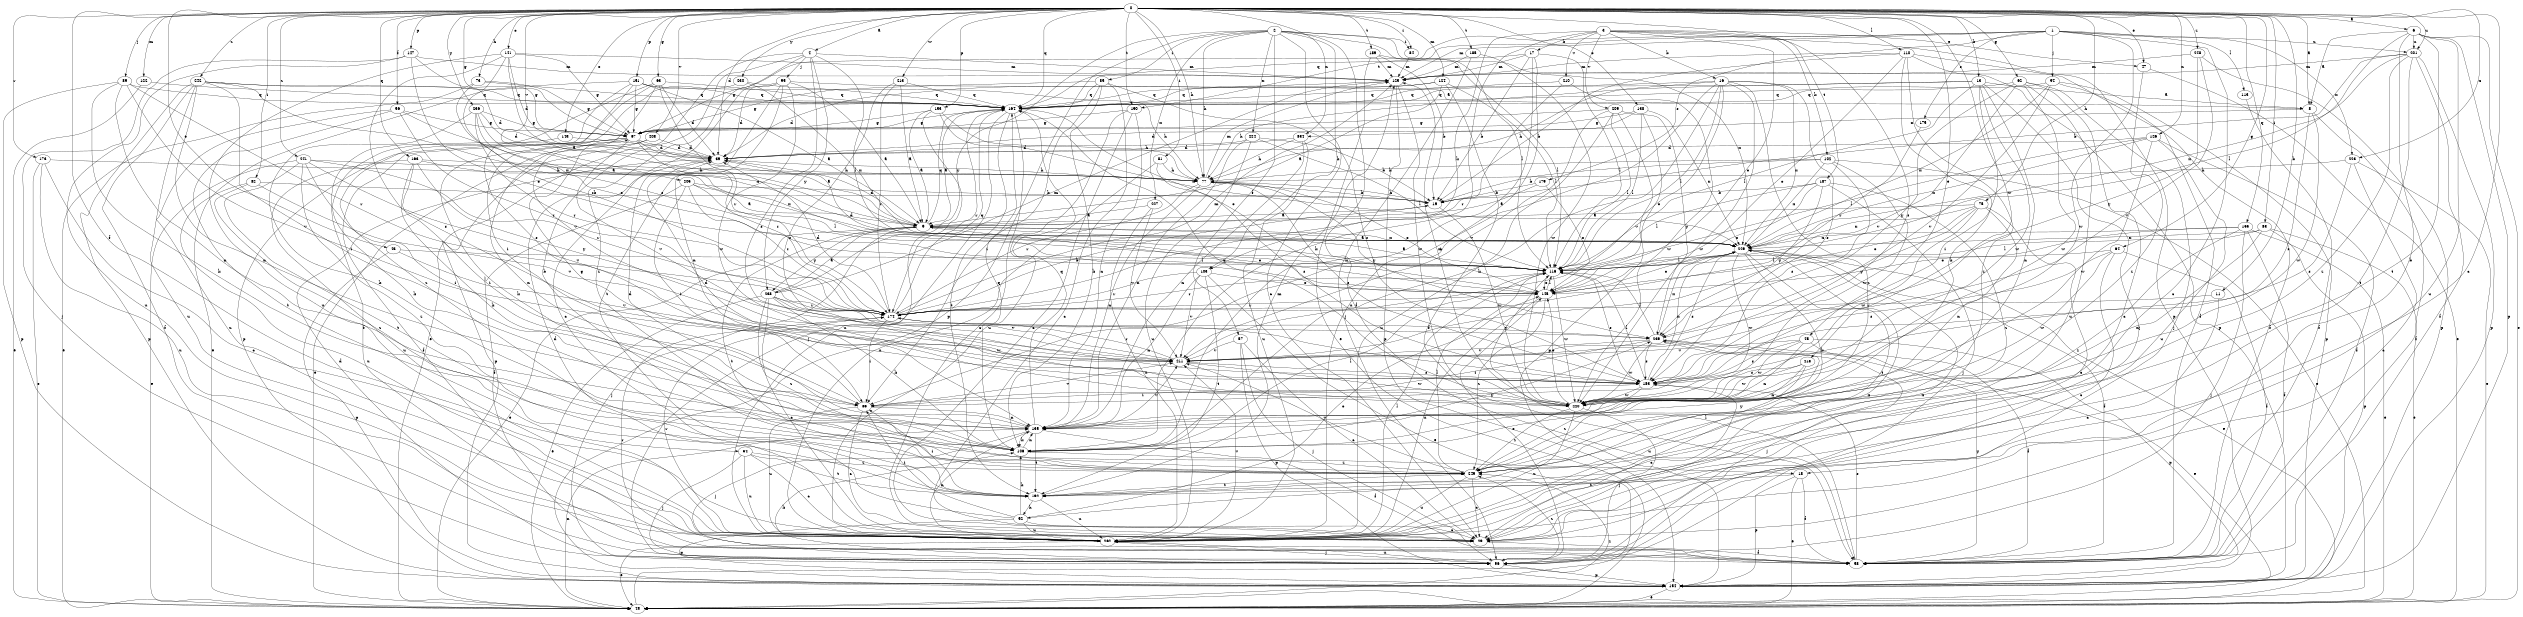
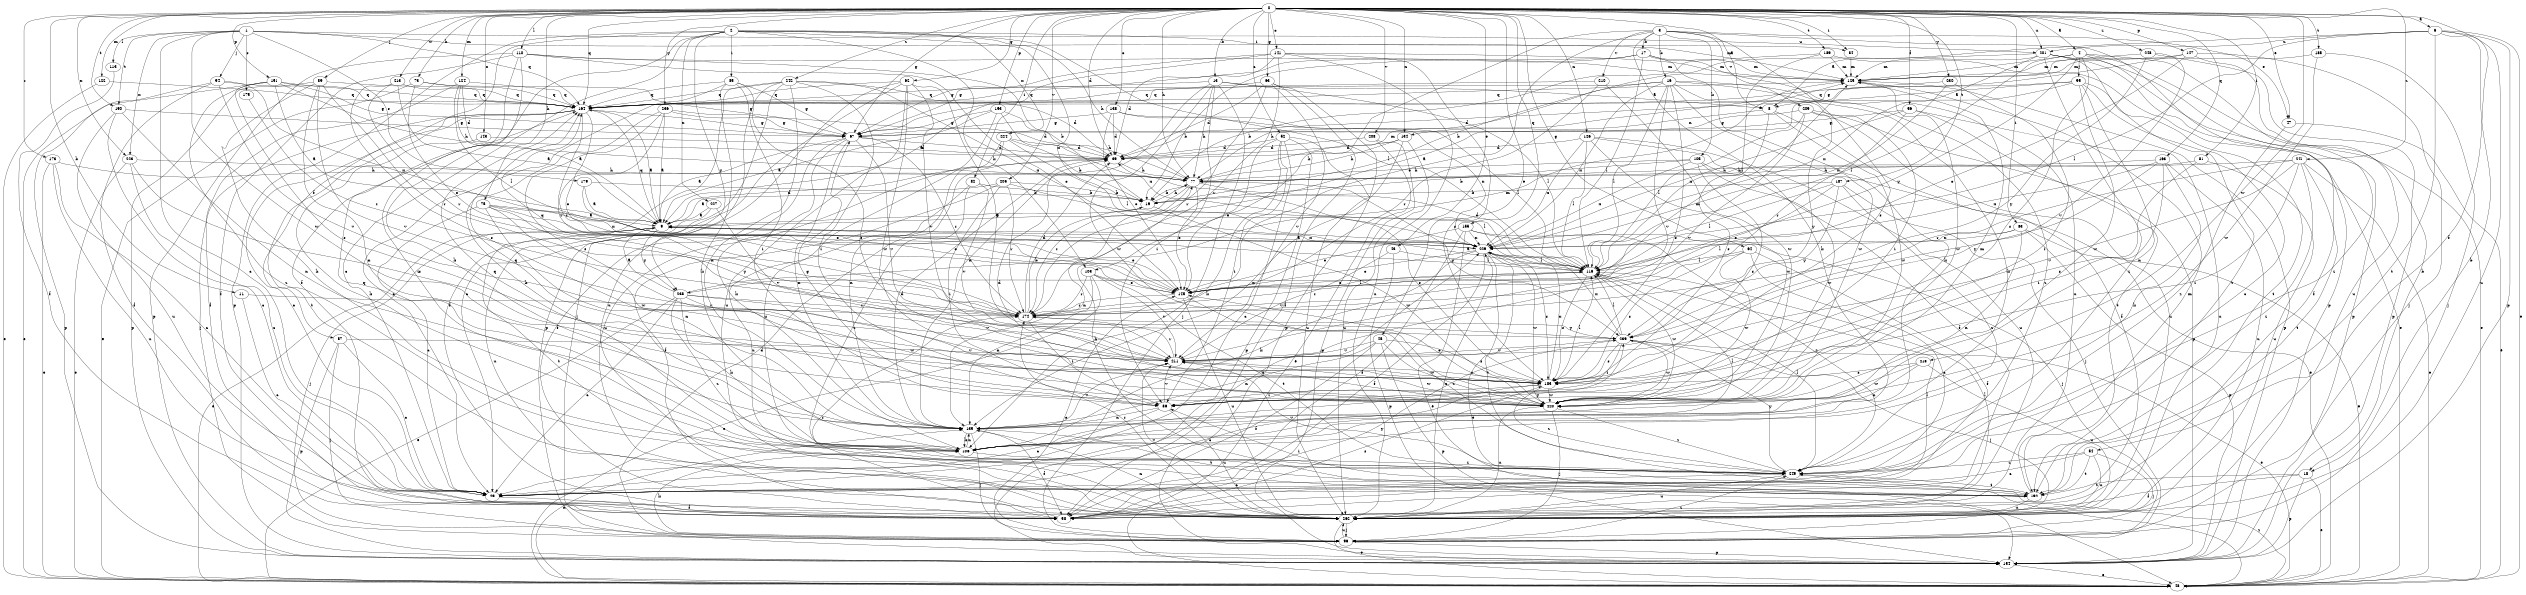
(1301, 137) -> (1405, 137)
(1828, 159) -> (1697, 159)
(1047, 254) -> (959, 348)
(1029, 507) -> (1335, 476)
